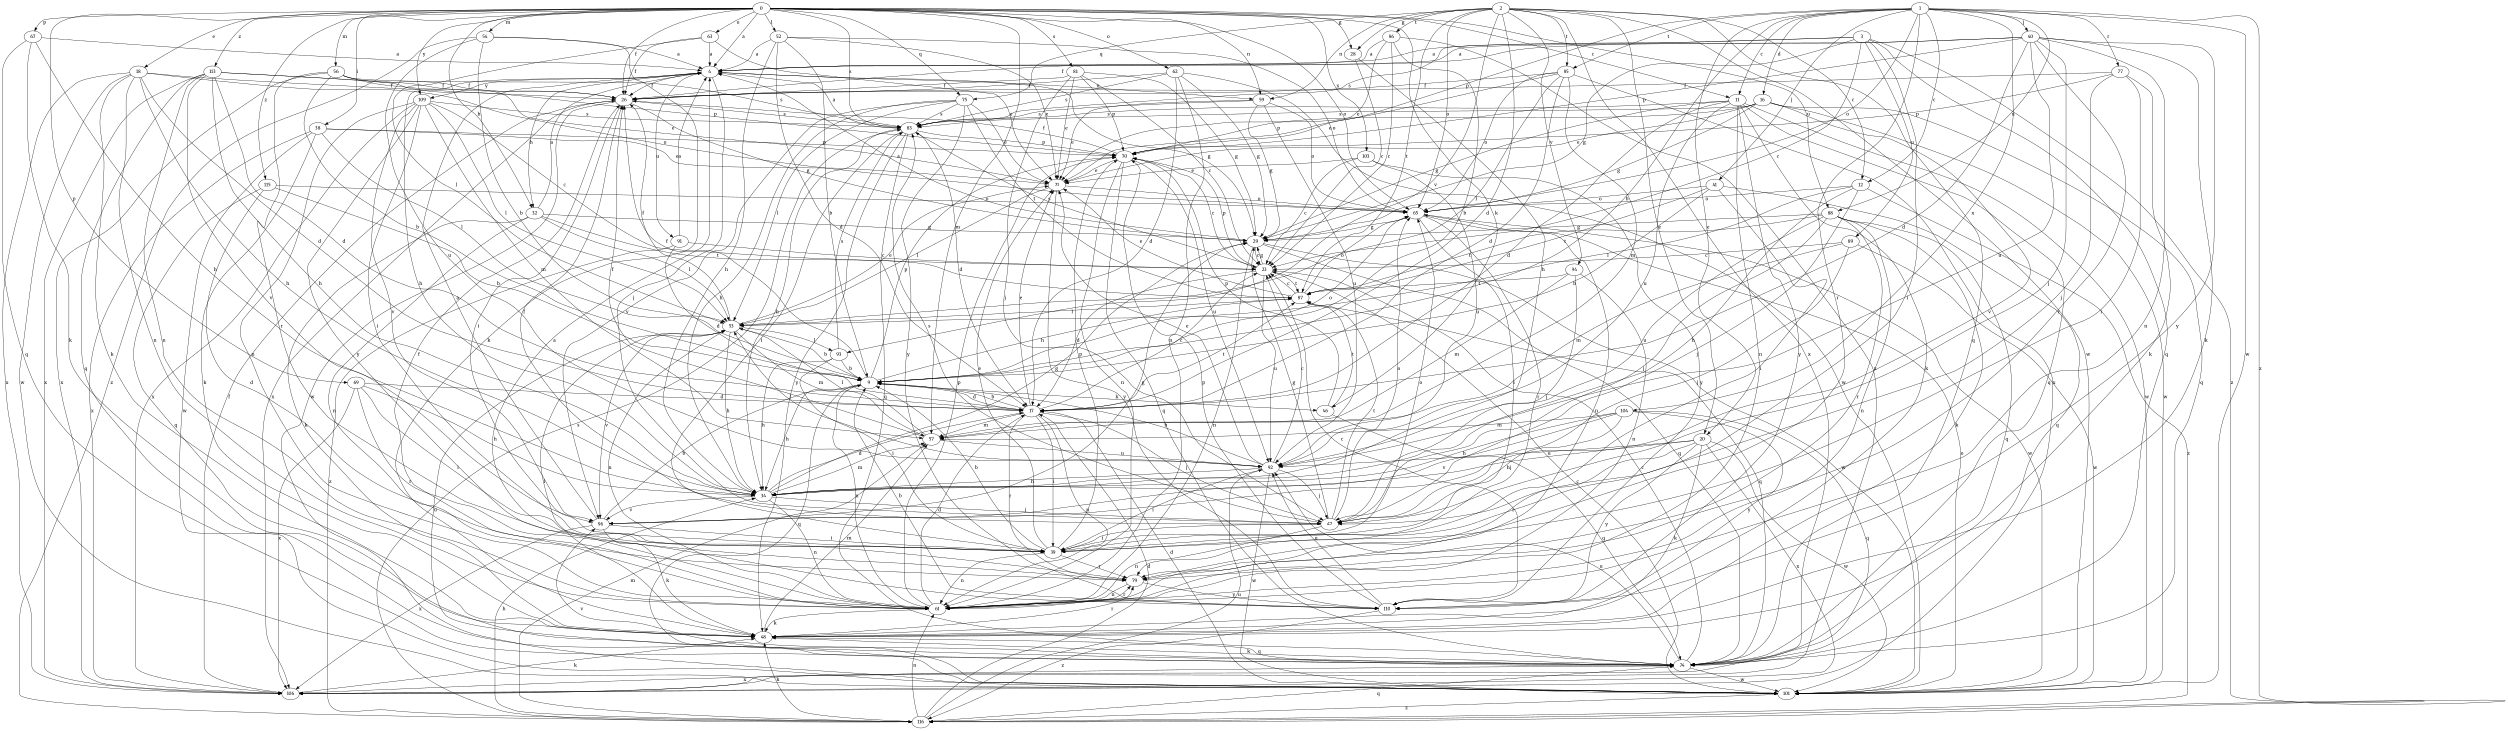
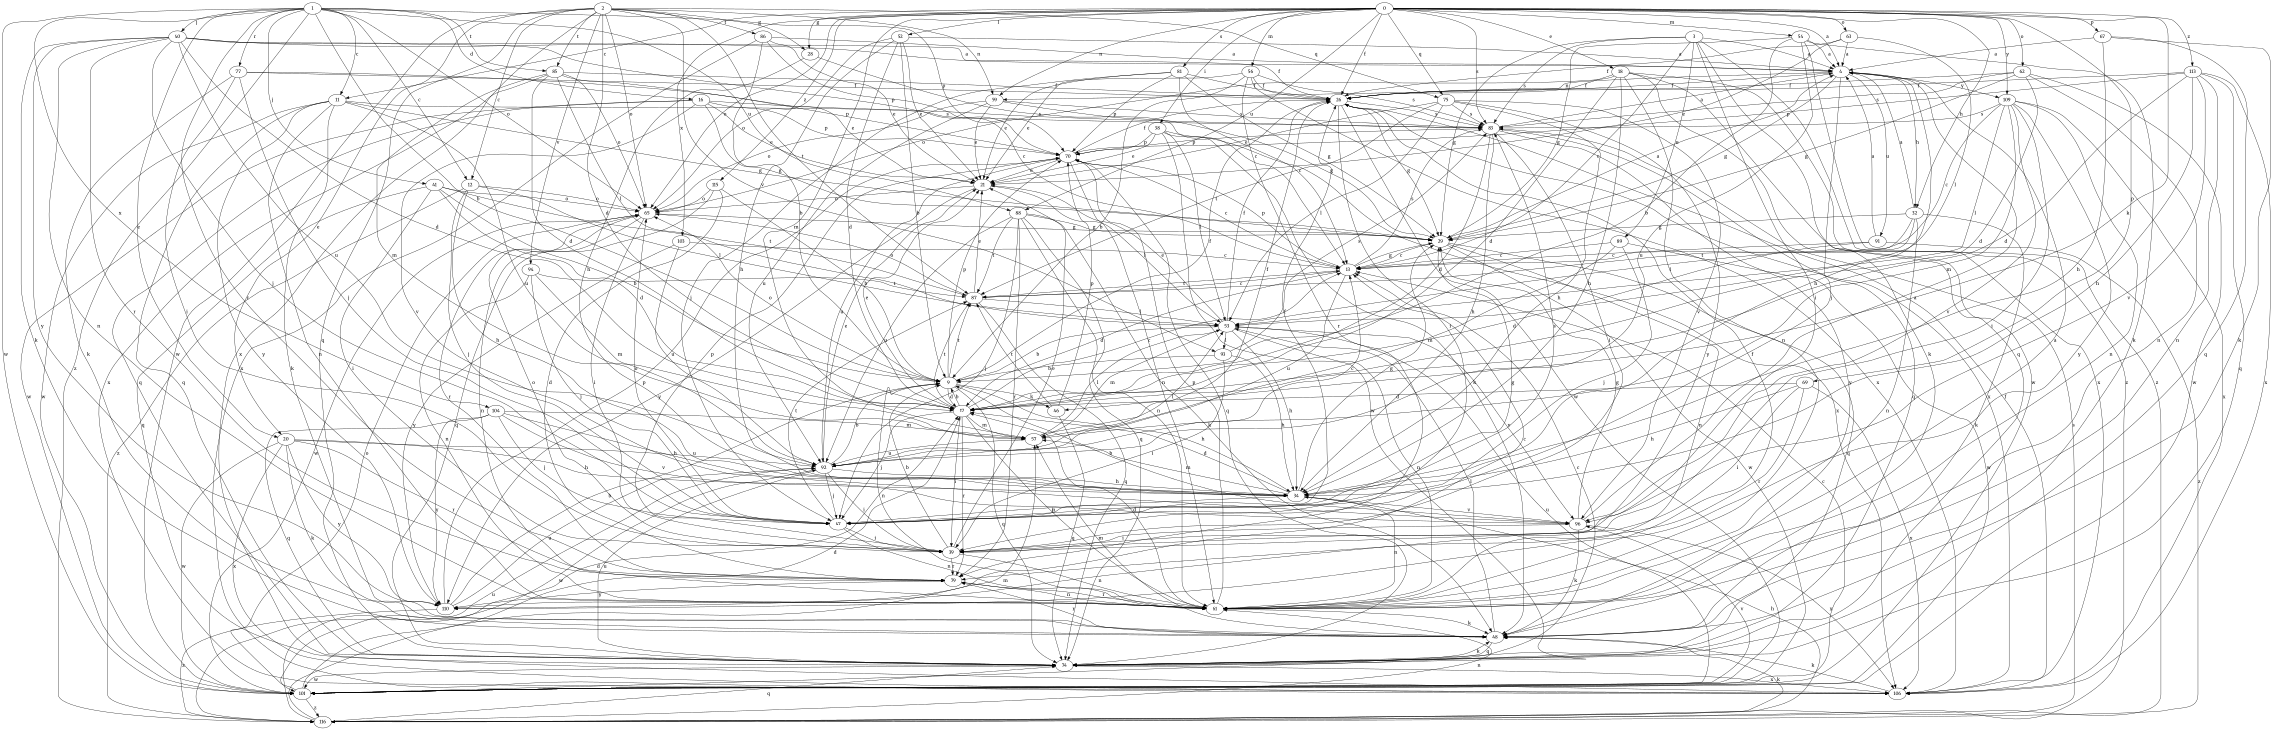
none -> (1571, 60)
(1220, 166) -> none
(1264, 270) -> (1348, 270)
(1445, 300) -> (668, 347)
(1043, 340) -> (959, 340)
